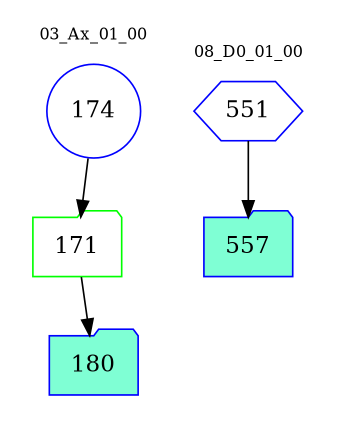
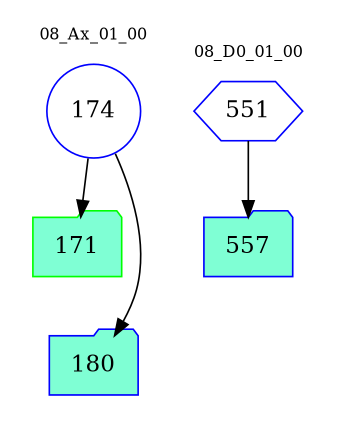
(94, 35) -> (94, 35)
(77, 247) -> (77, 247)
(84, 298) -> (140, 237)
